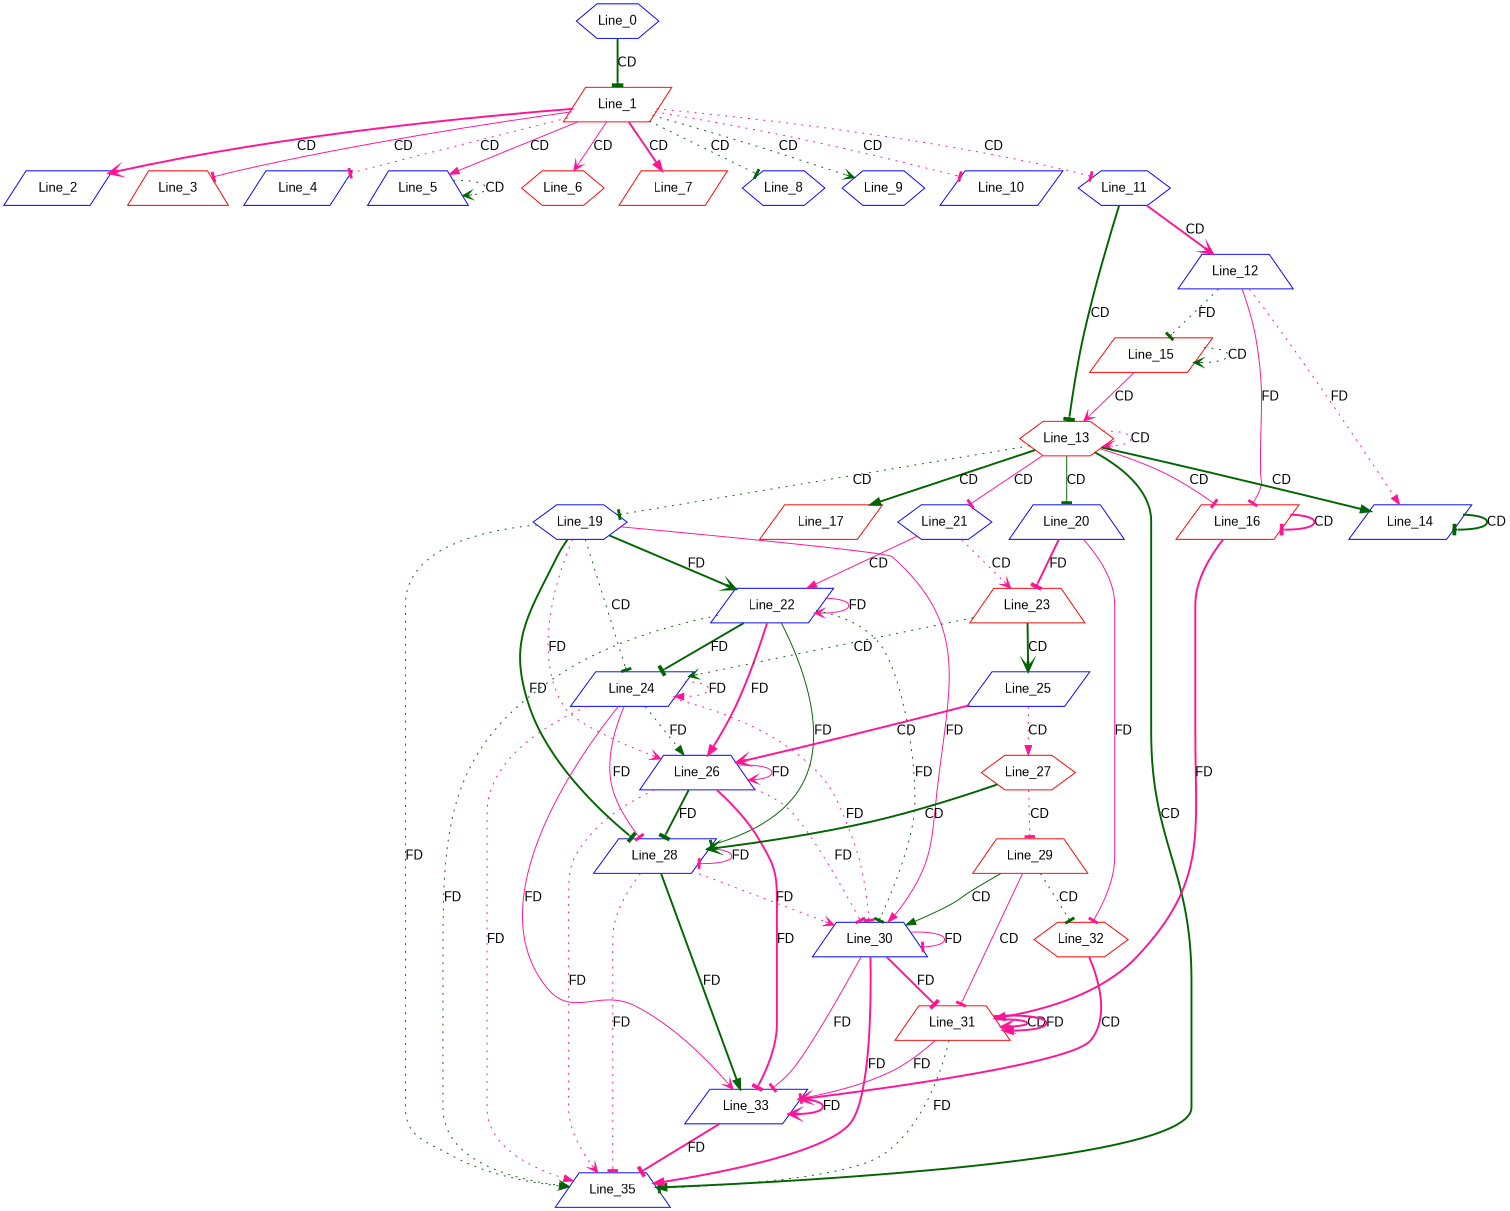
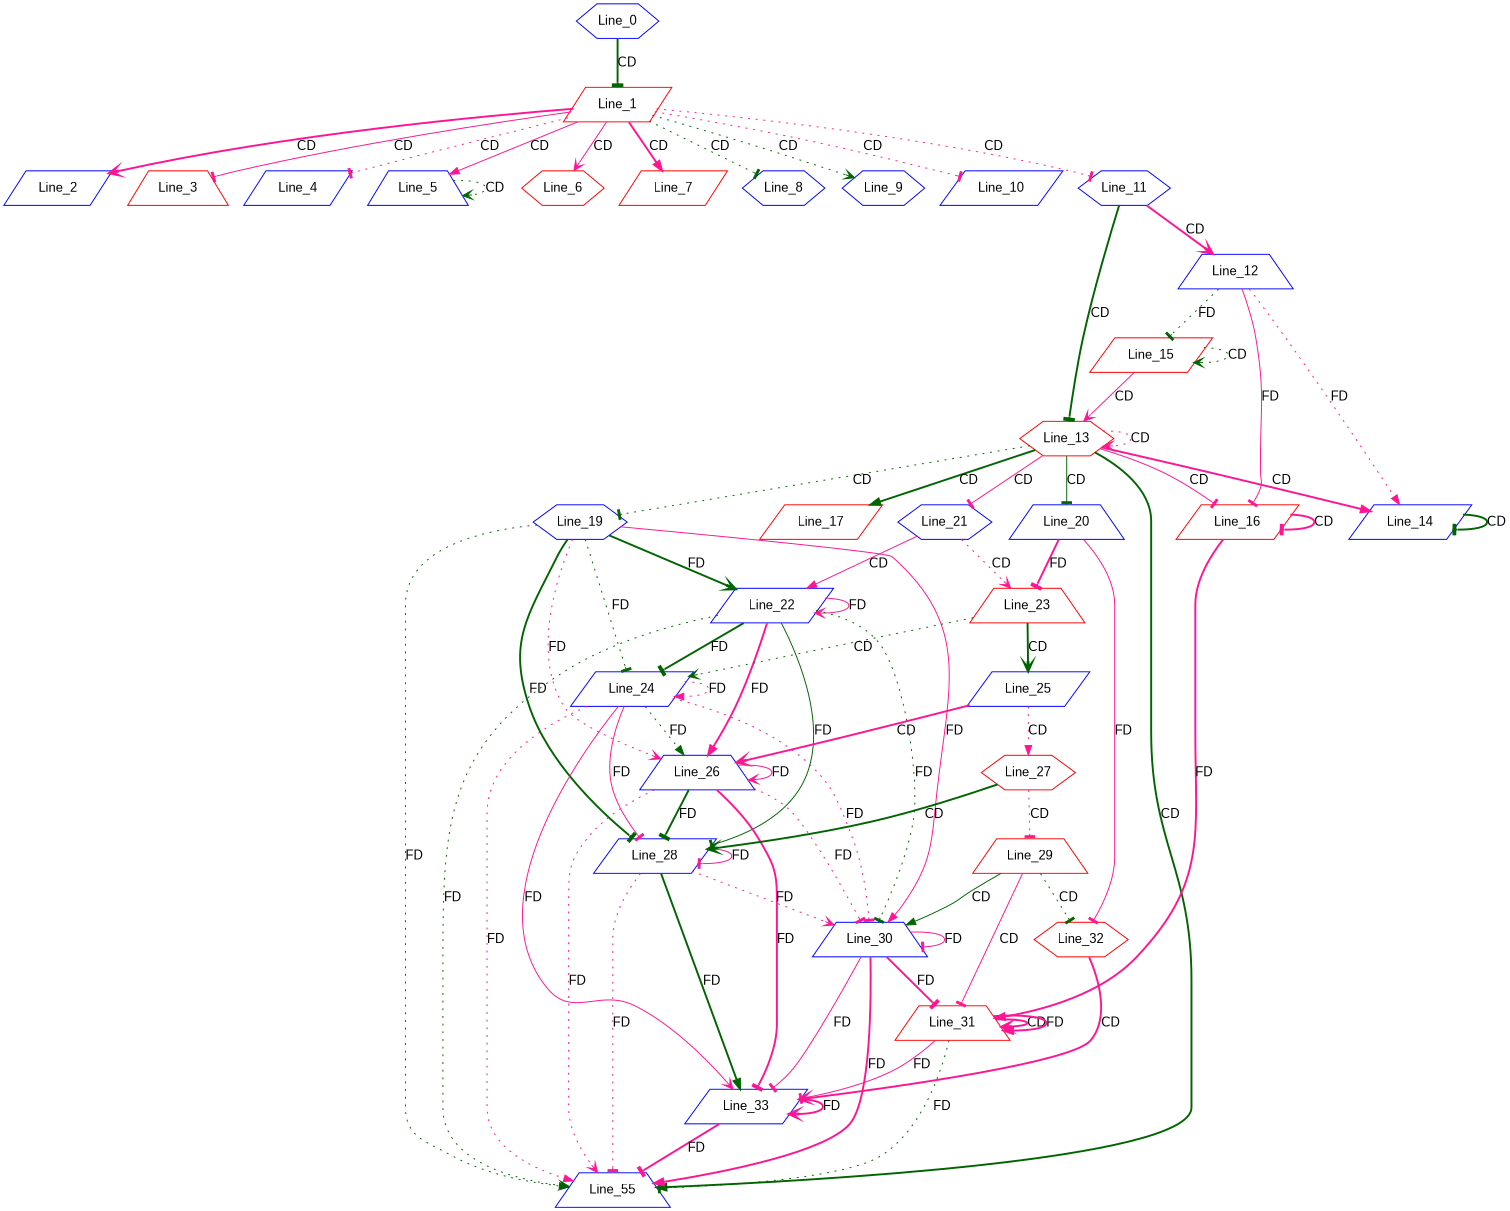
(1231, 478) -> (1231, 478)
(621, 606) -> (621, 606)
(613, 1190) -> (613, 1190)
